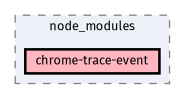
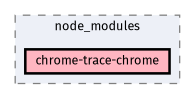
(92, 61) -> (97, 61)
